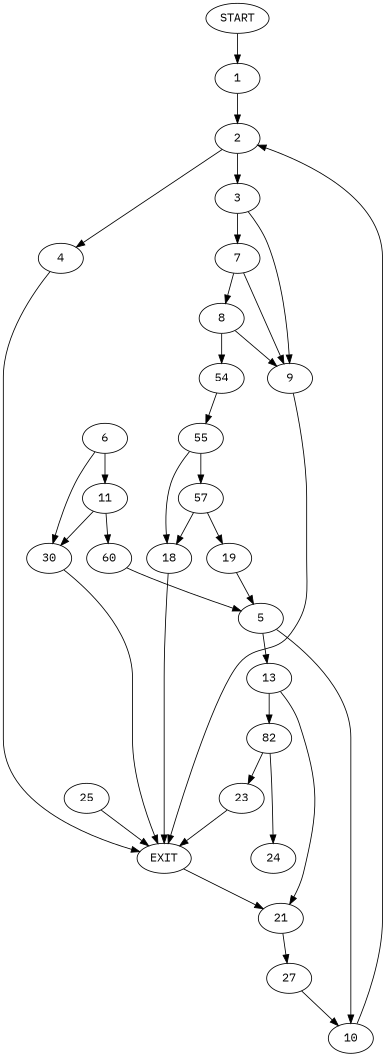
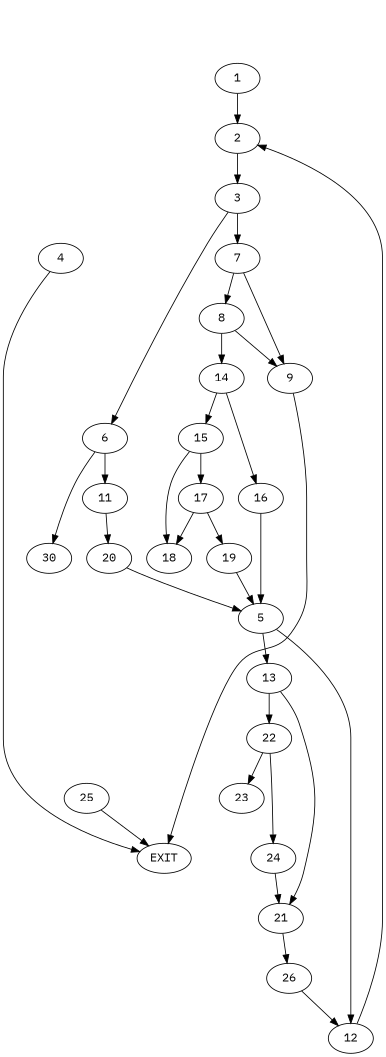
(238, 18) -> none
(153, 196) -> none
(279, 280) -> (168, 312)
(222, 378) -> (222, 378)
(201, 438) -> (201, 438)
(201, 498) -> (201, 498)
none -> (261, 498)
(80, 525) -> none
(109, 558) -> (109, 558)
(132, 692) -> none
(164, 704) -> none
(269, 738) -> (269, 738)
(207, 825) -> none
(220, 887) -> (277, 884)
(289, 978) -> (289, 978)
(351, 1038) -> (351, 1038)
